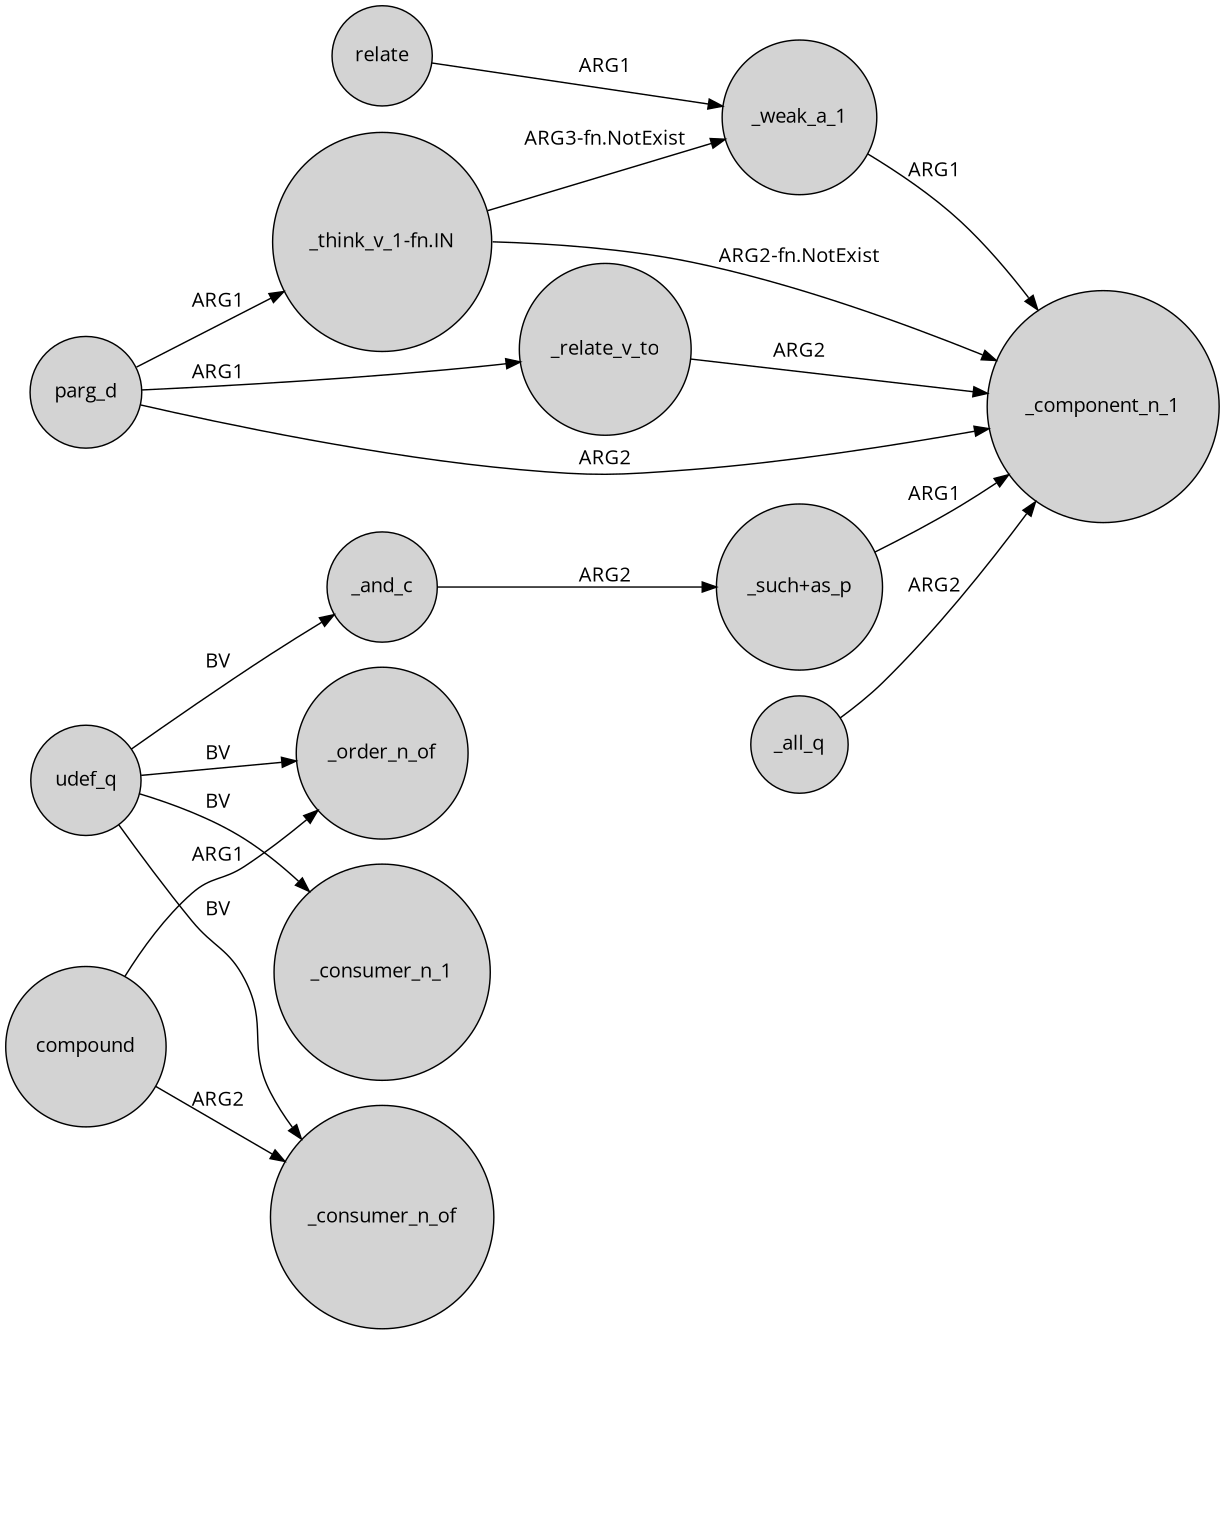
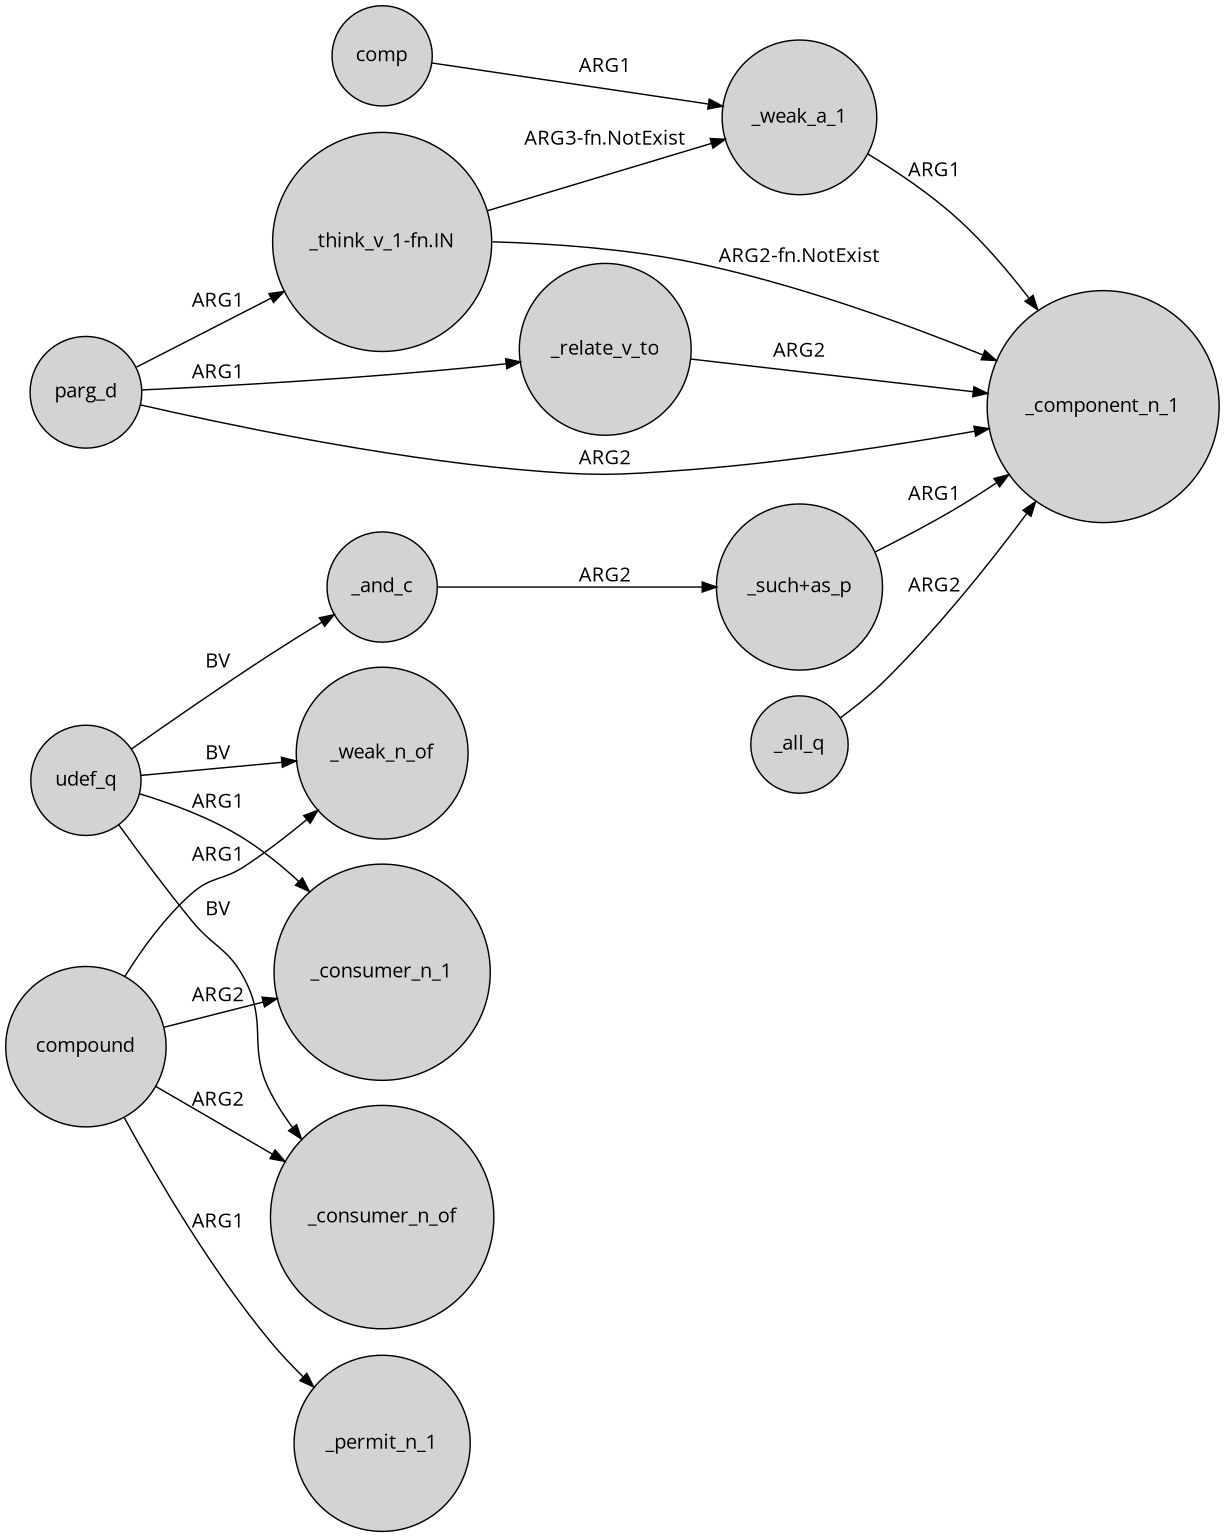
(382, 56) -> (382, 56)
(382, 753) -> (382, 753)
(218, 803) -> (218, 803)
none -> (213, 1015)
none -> (382, 1443)
